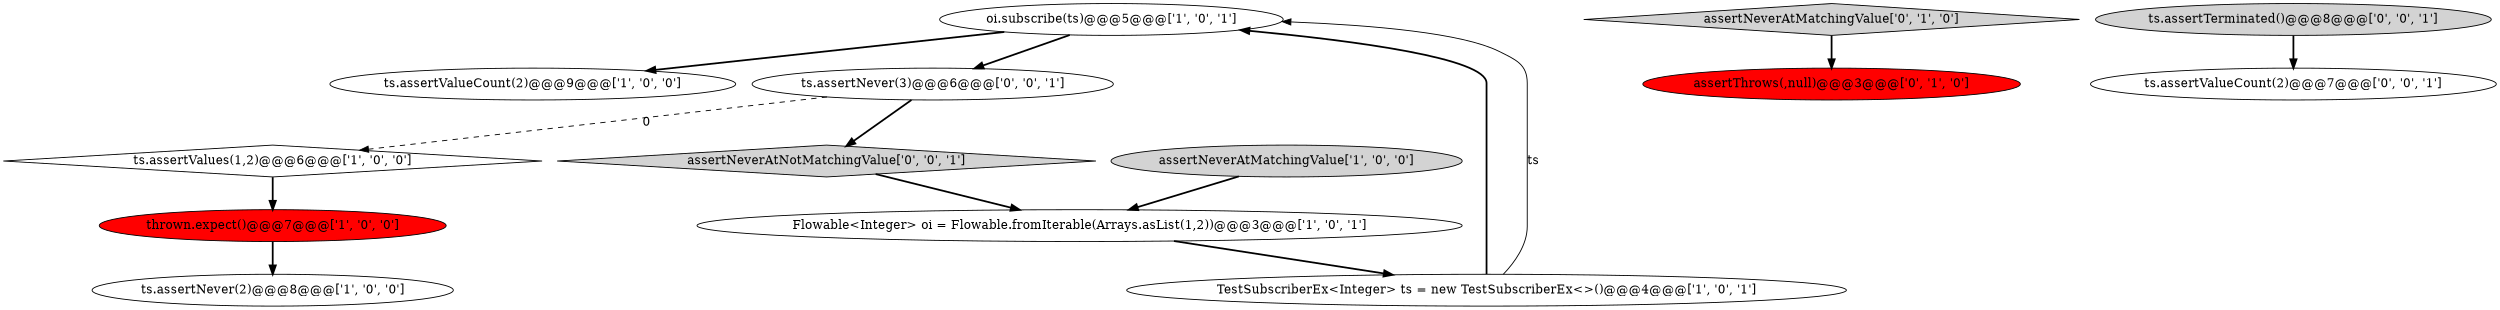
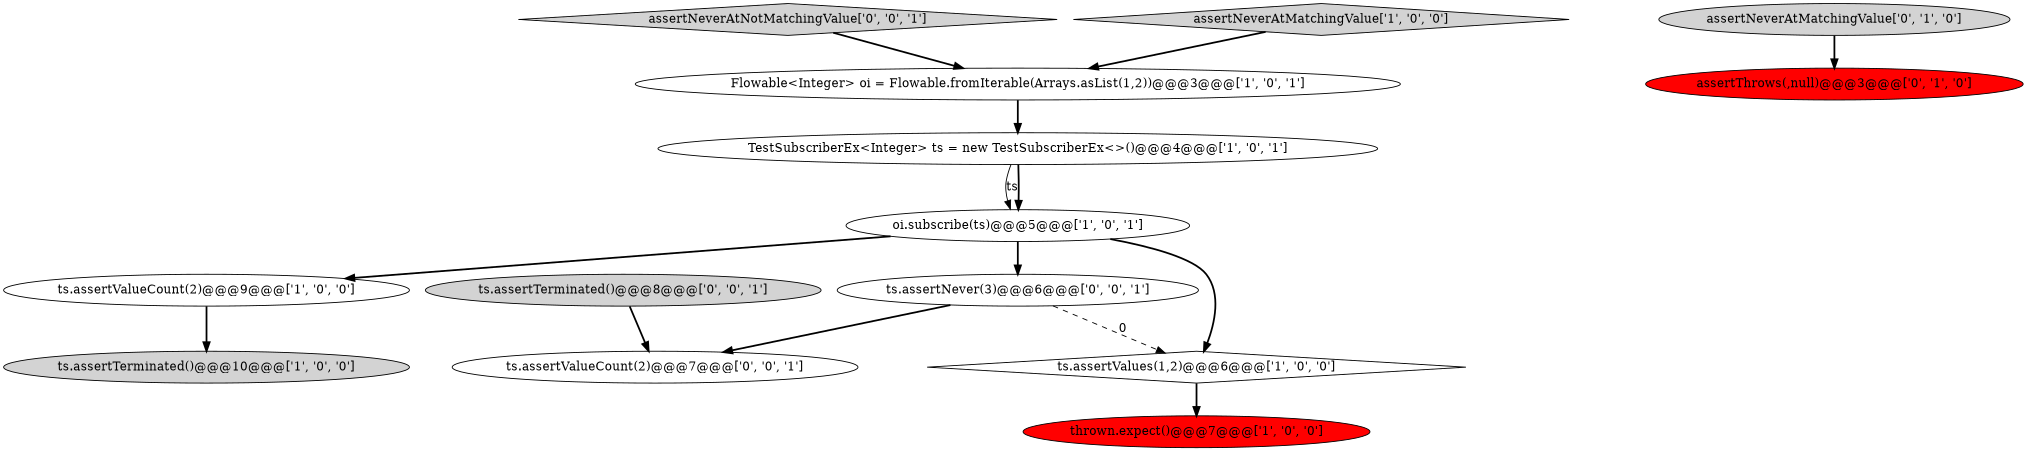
(1832, 19) -> (1834, 19)
(883, 120) -> (841, 328)
(1287, 161) -> (1321, 19)
none -> (1194, 264)
(273, 290) -> none
none -> (207, 367)
